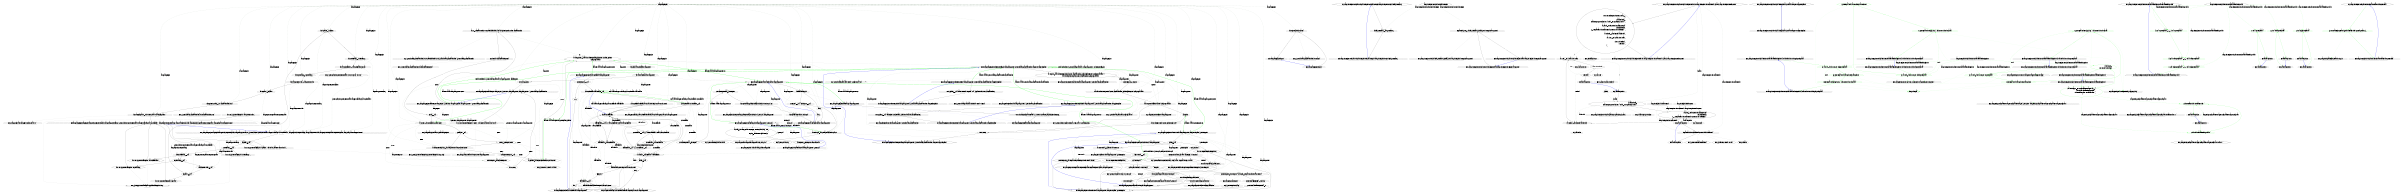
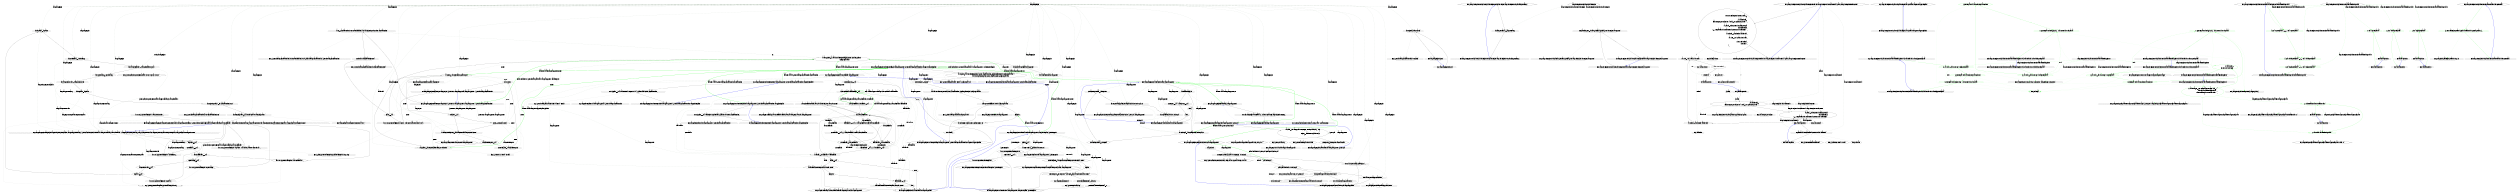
(379, 55) -> (160, 55)
(524, 82) -> none
(549, 104) -> (381, 92)
(591, 106) -> (874, 99)
(618, 145) -> (882, 145)
